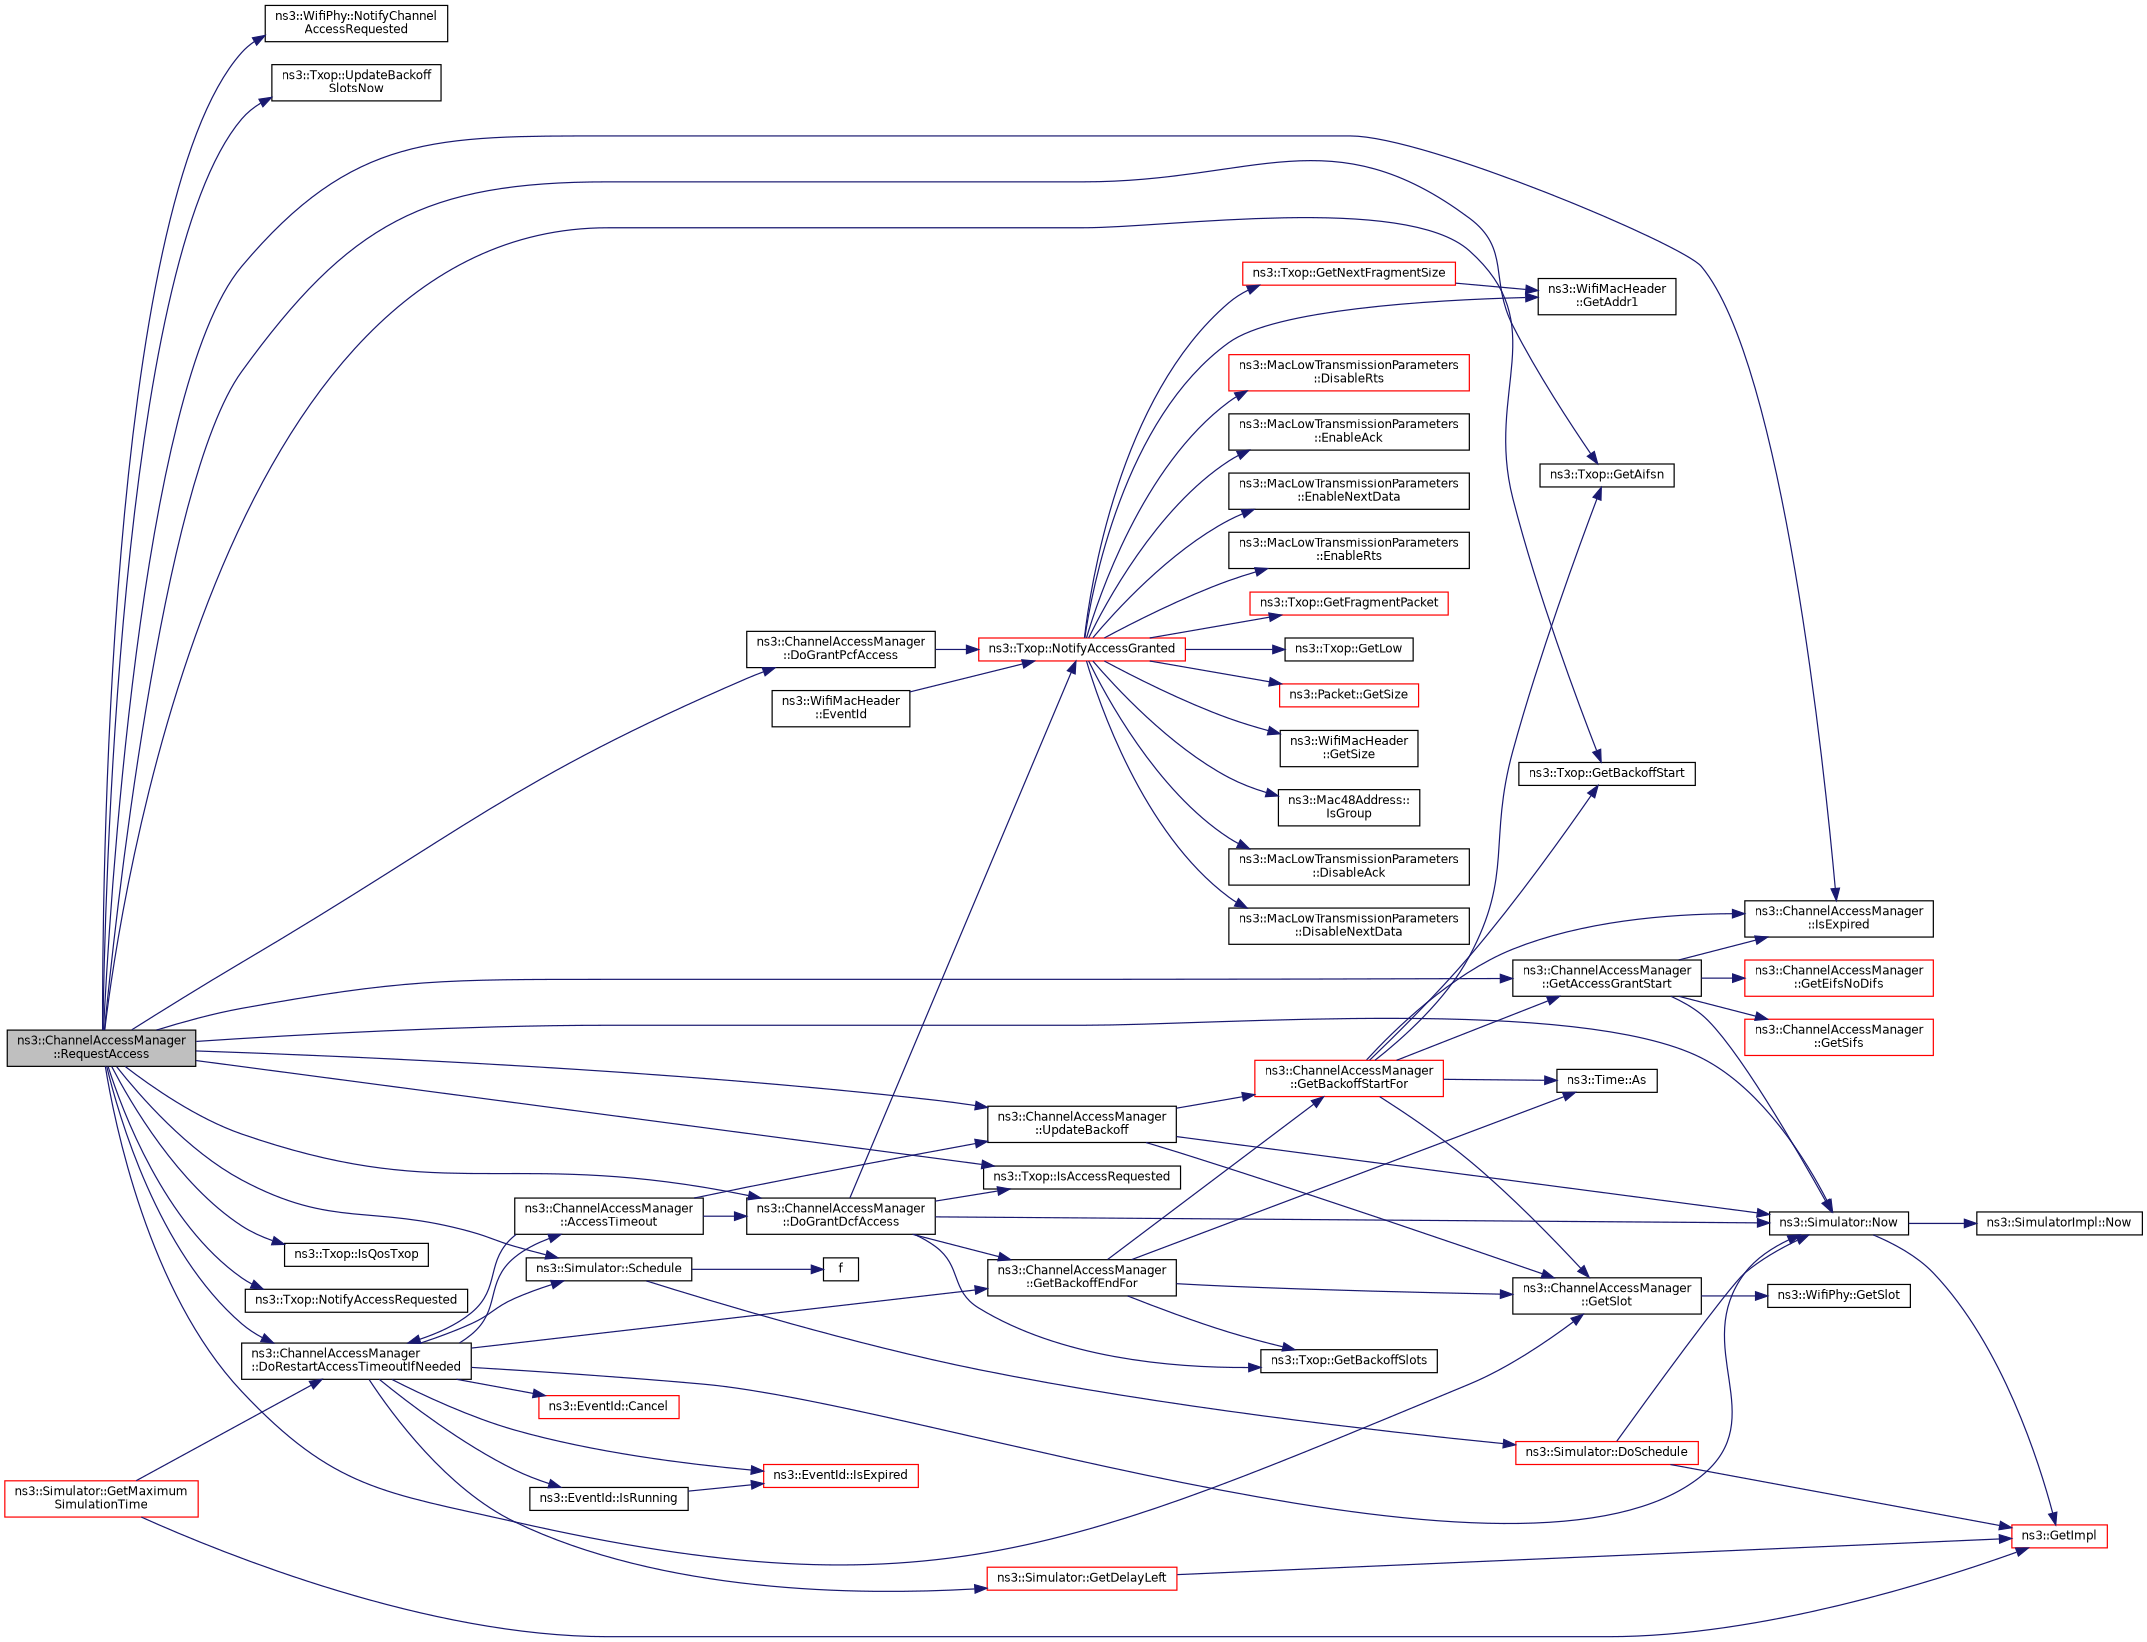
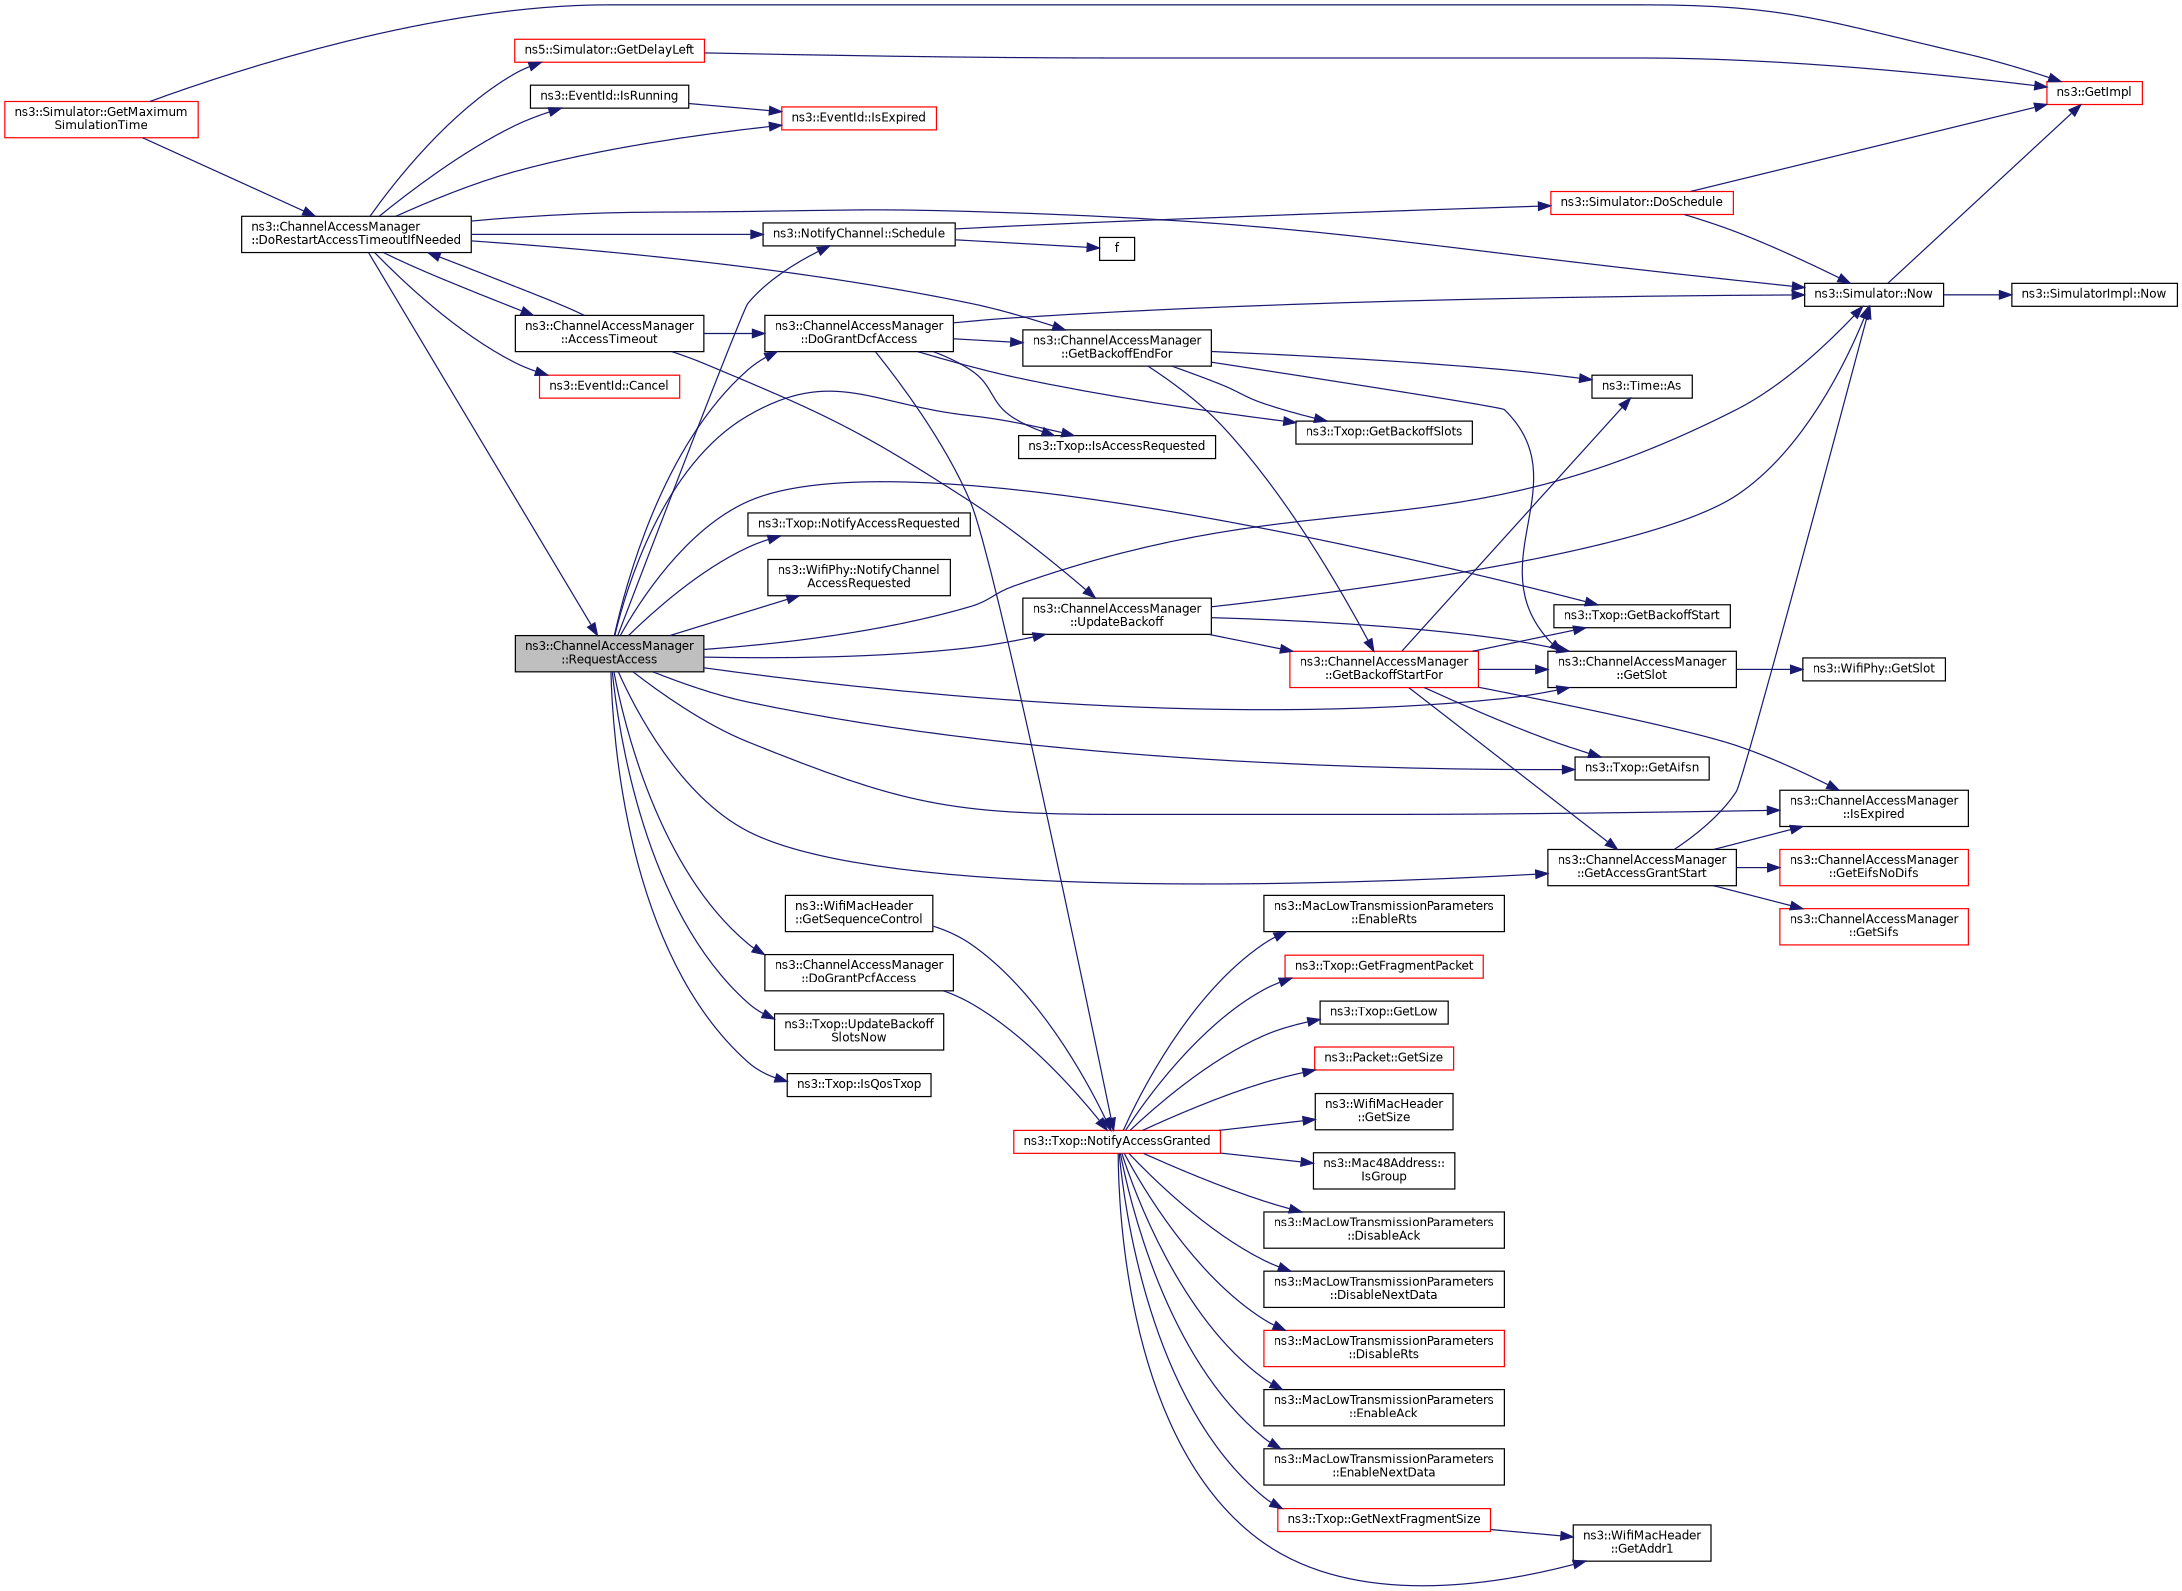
(841, 709) -> (859, 914)
(162, 1216) -> (480, 439)
(609, 1269) -> (859, 234)
(1082, 1579) -> (610, 51)
